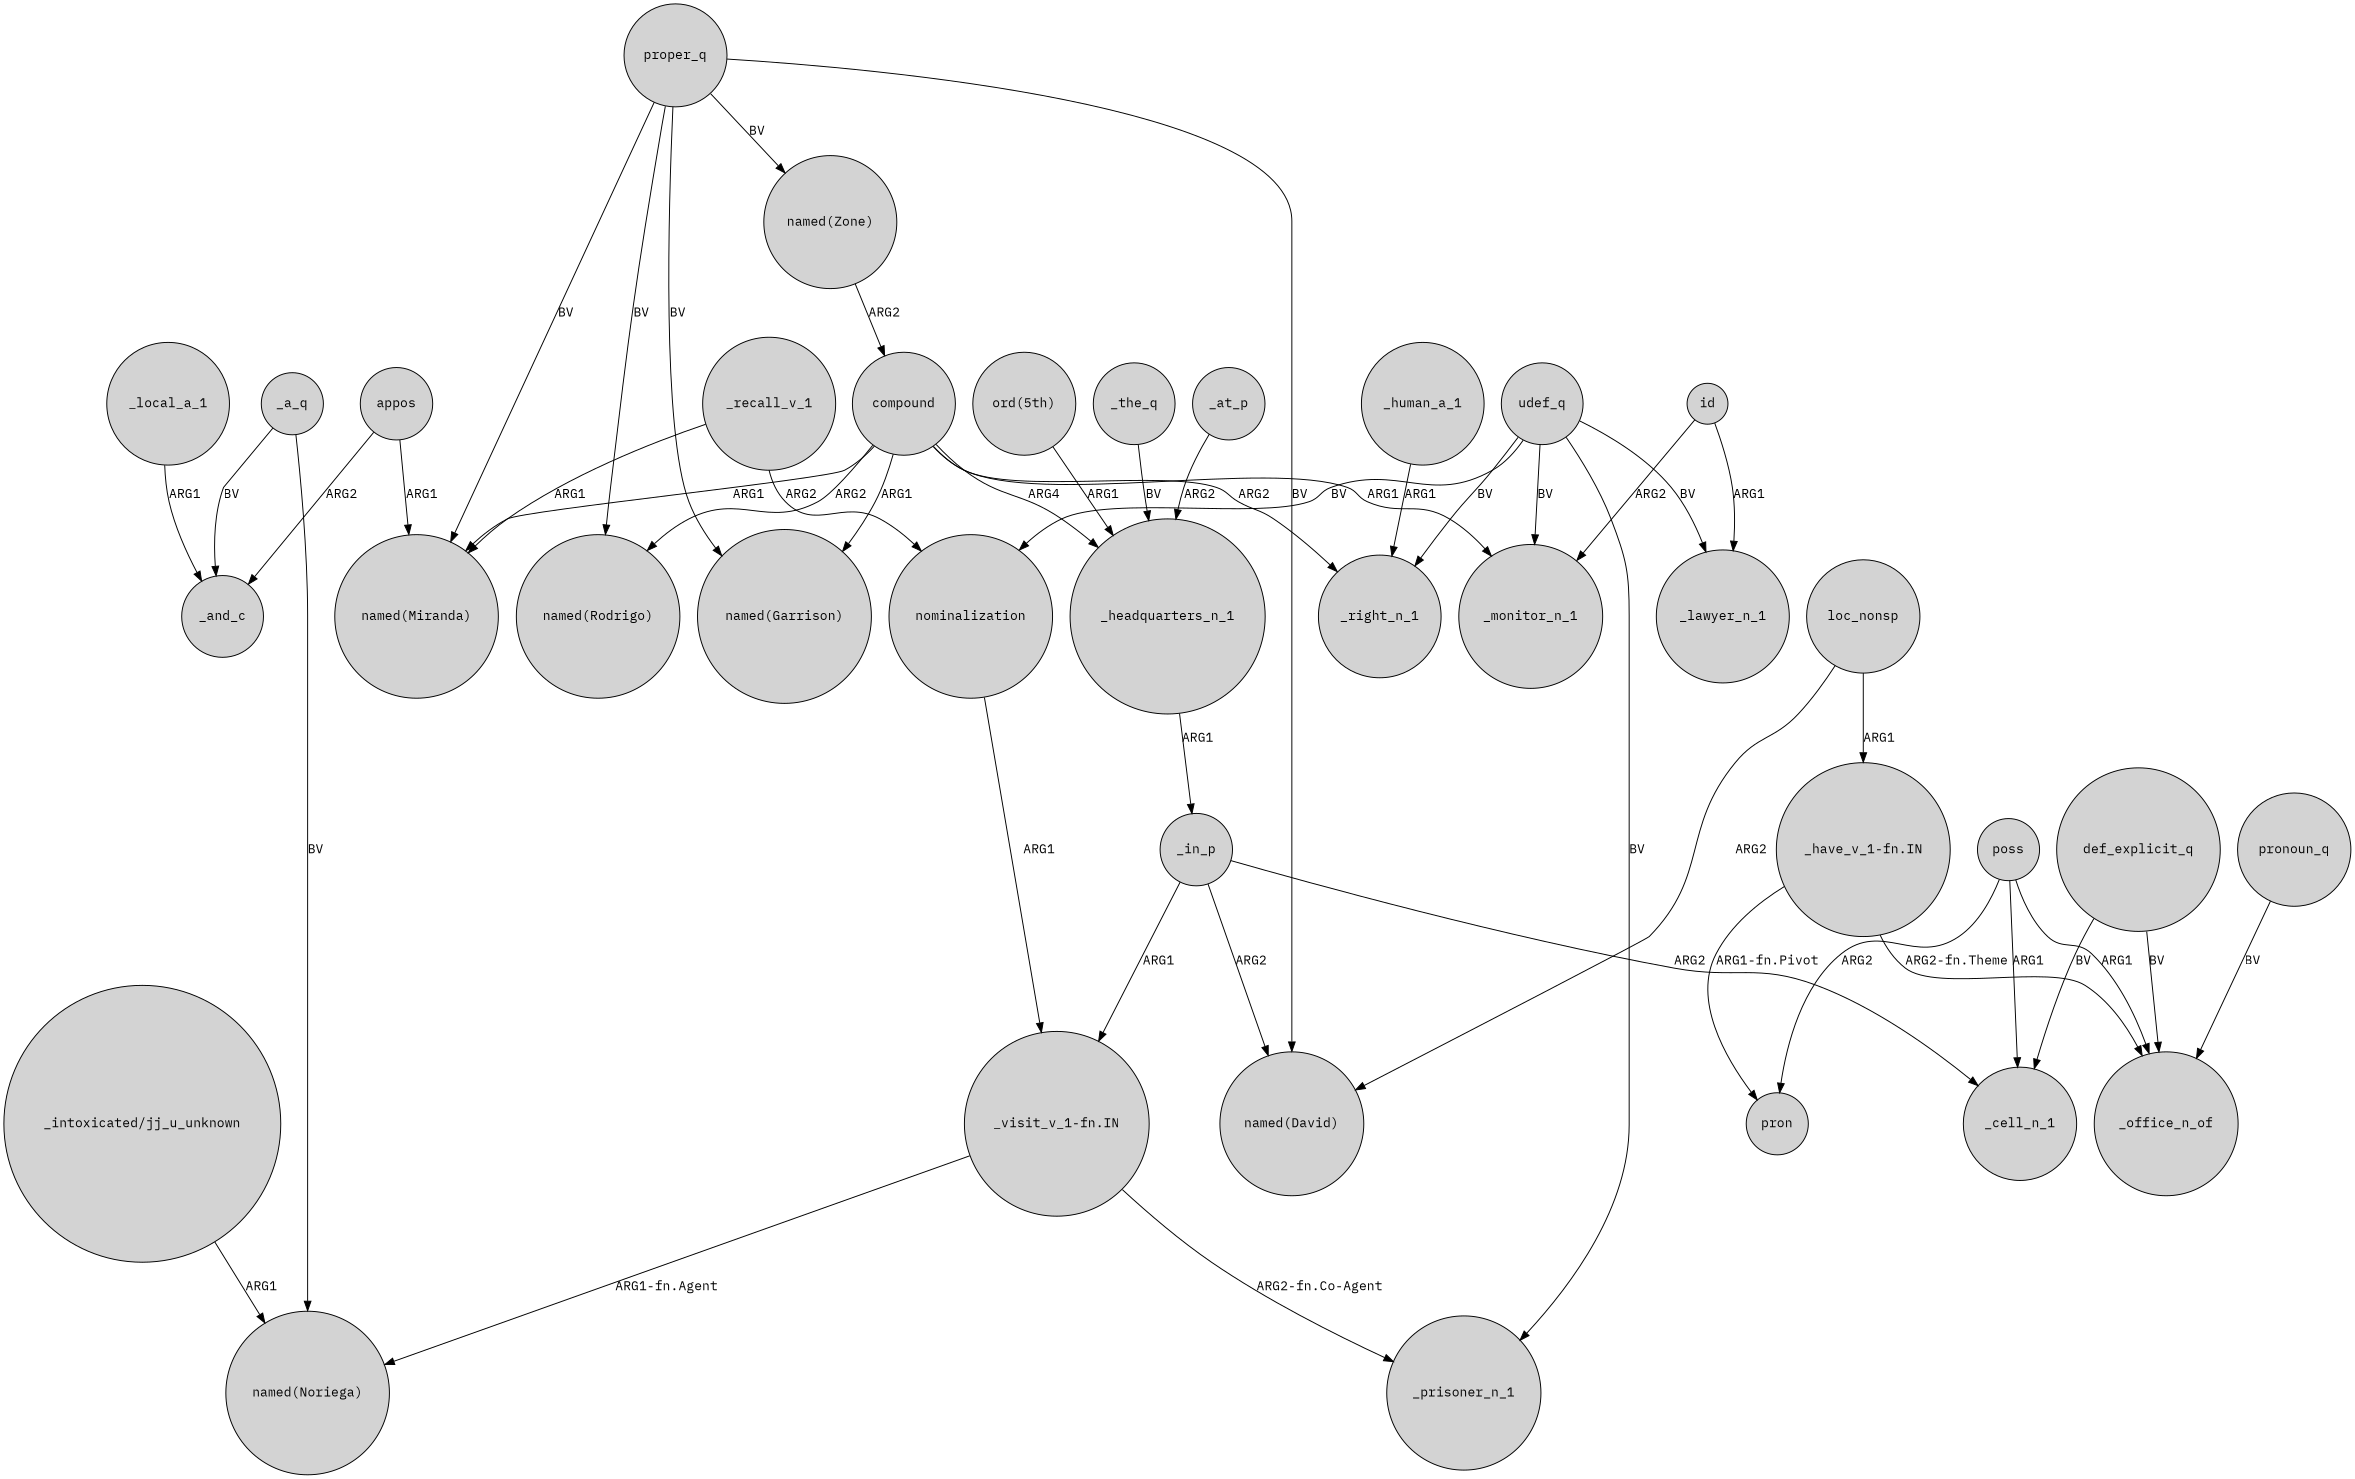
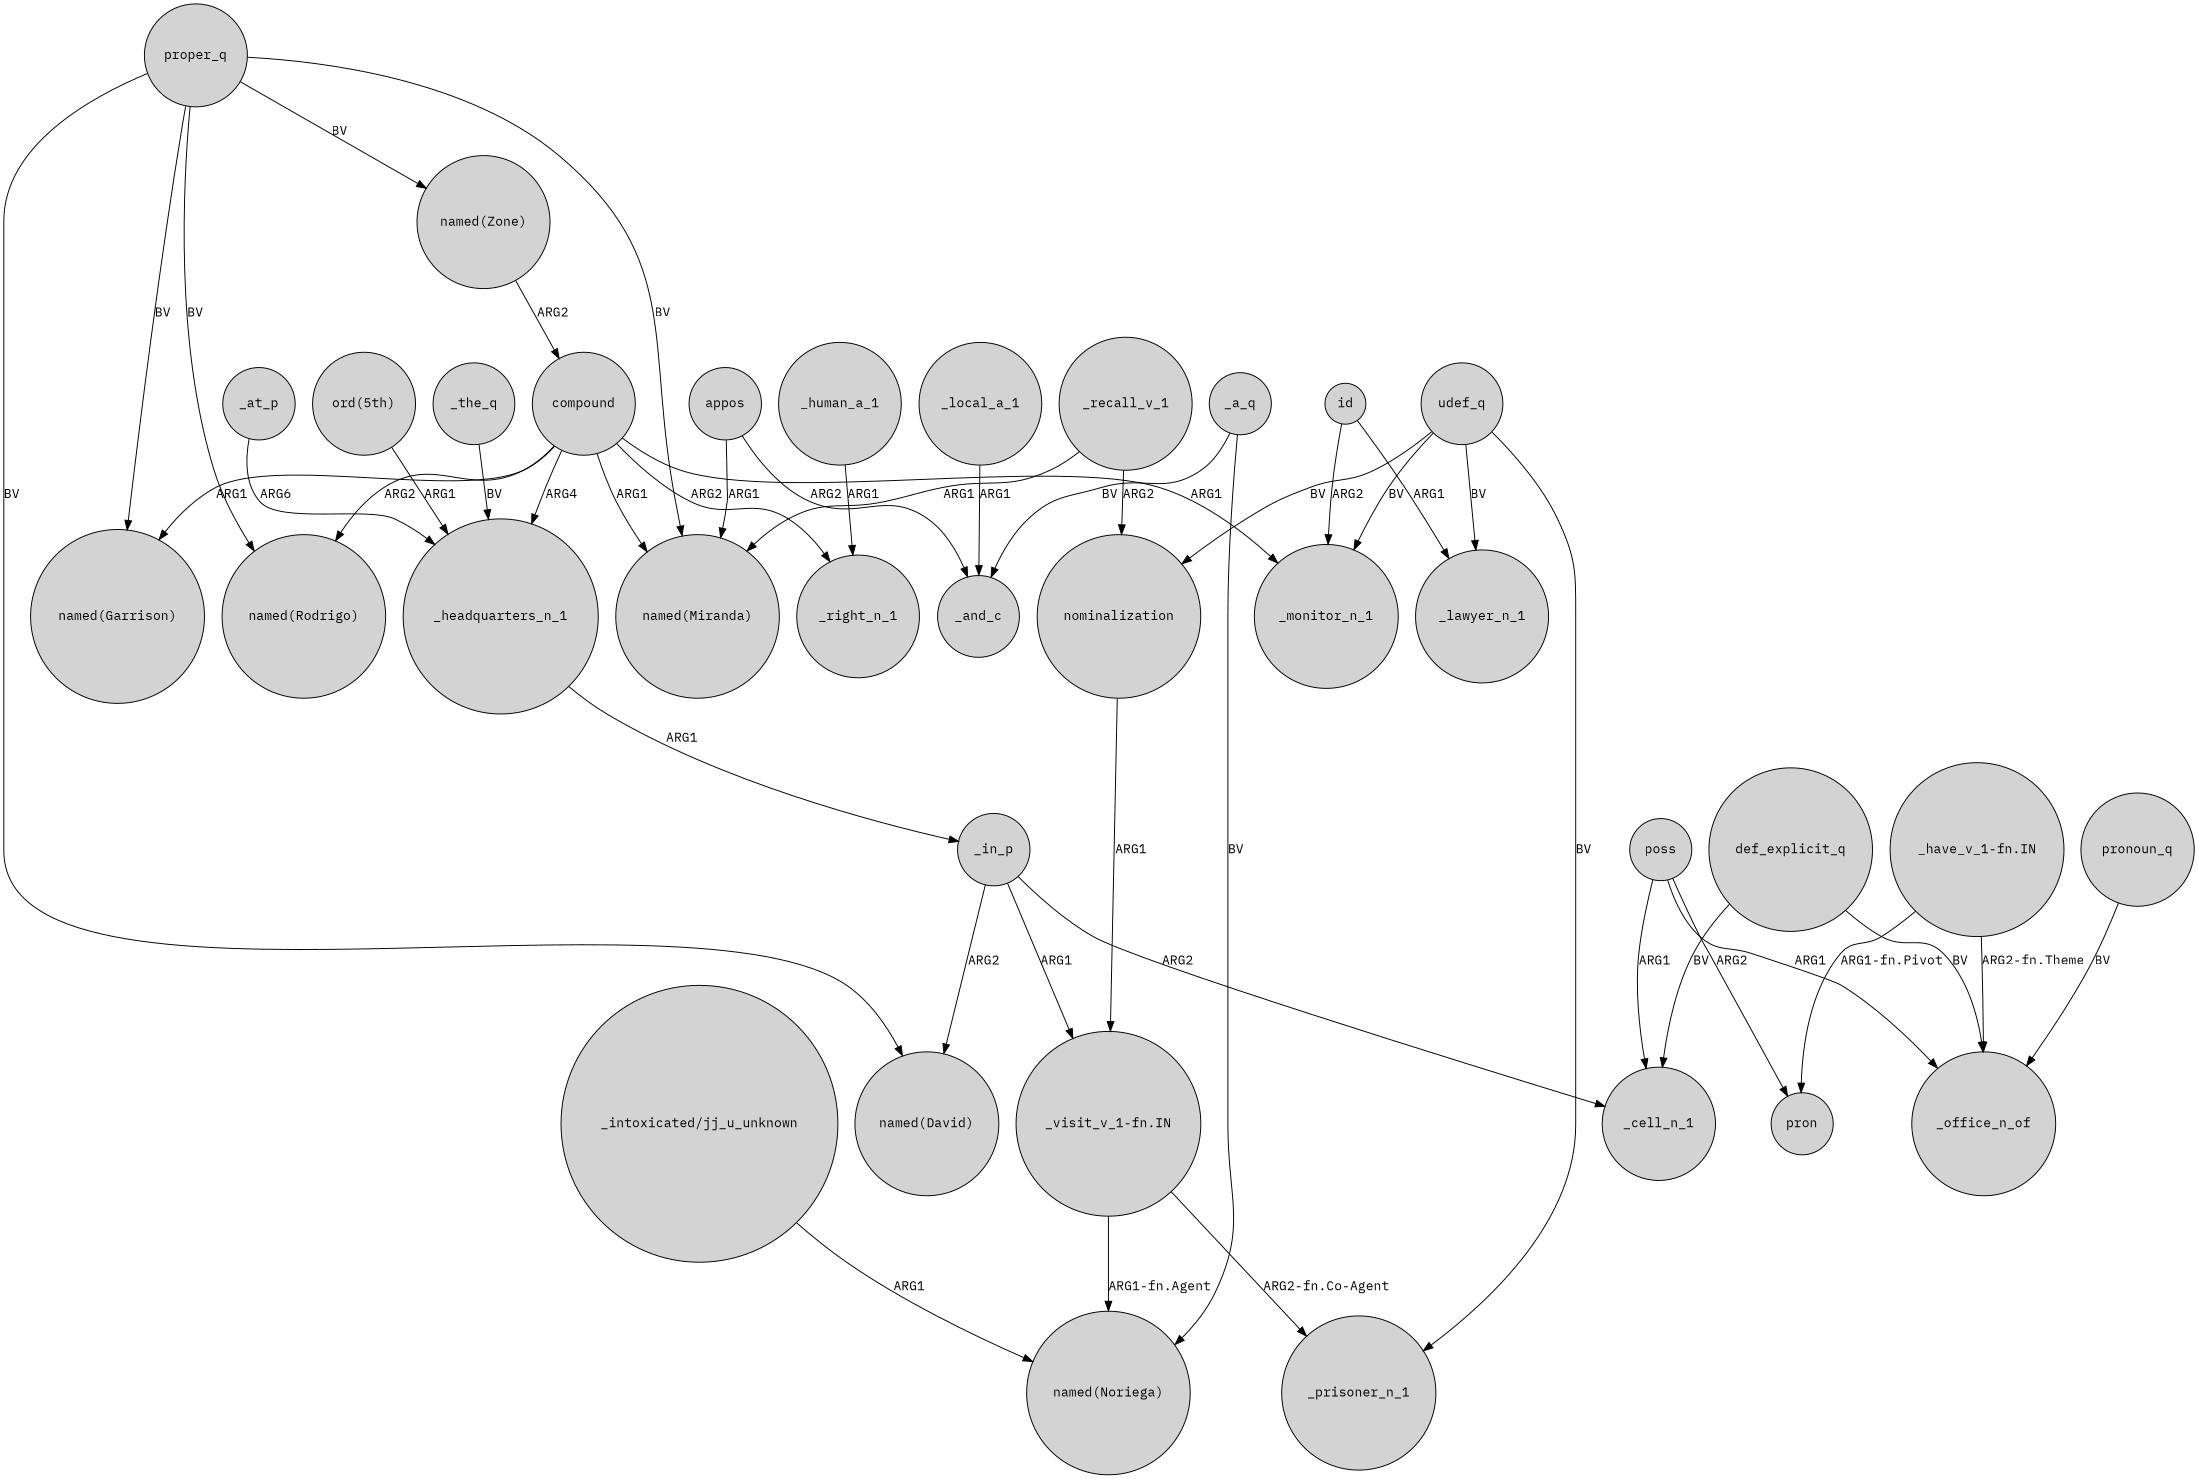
(1200, 495) -> (276, 495)
(1469, 497) -> none
(1863, 616) -> none
